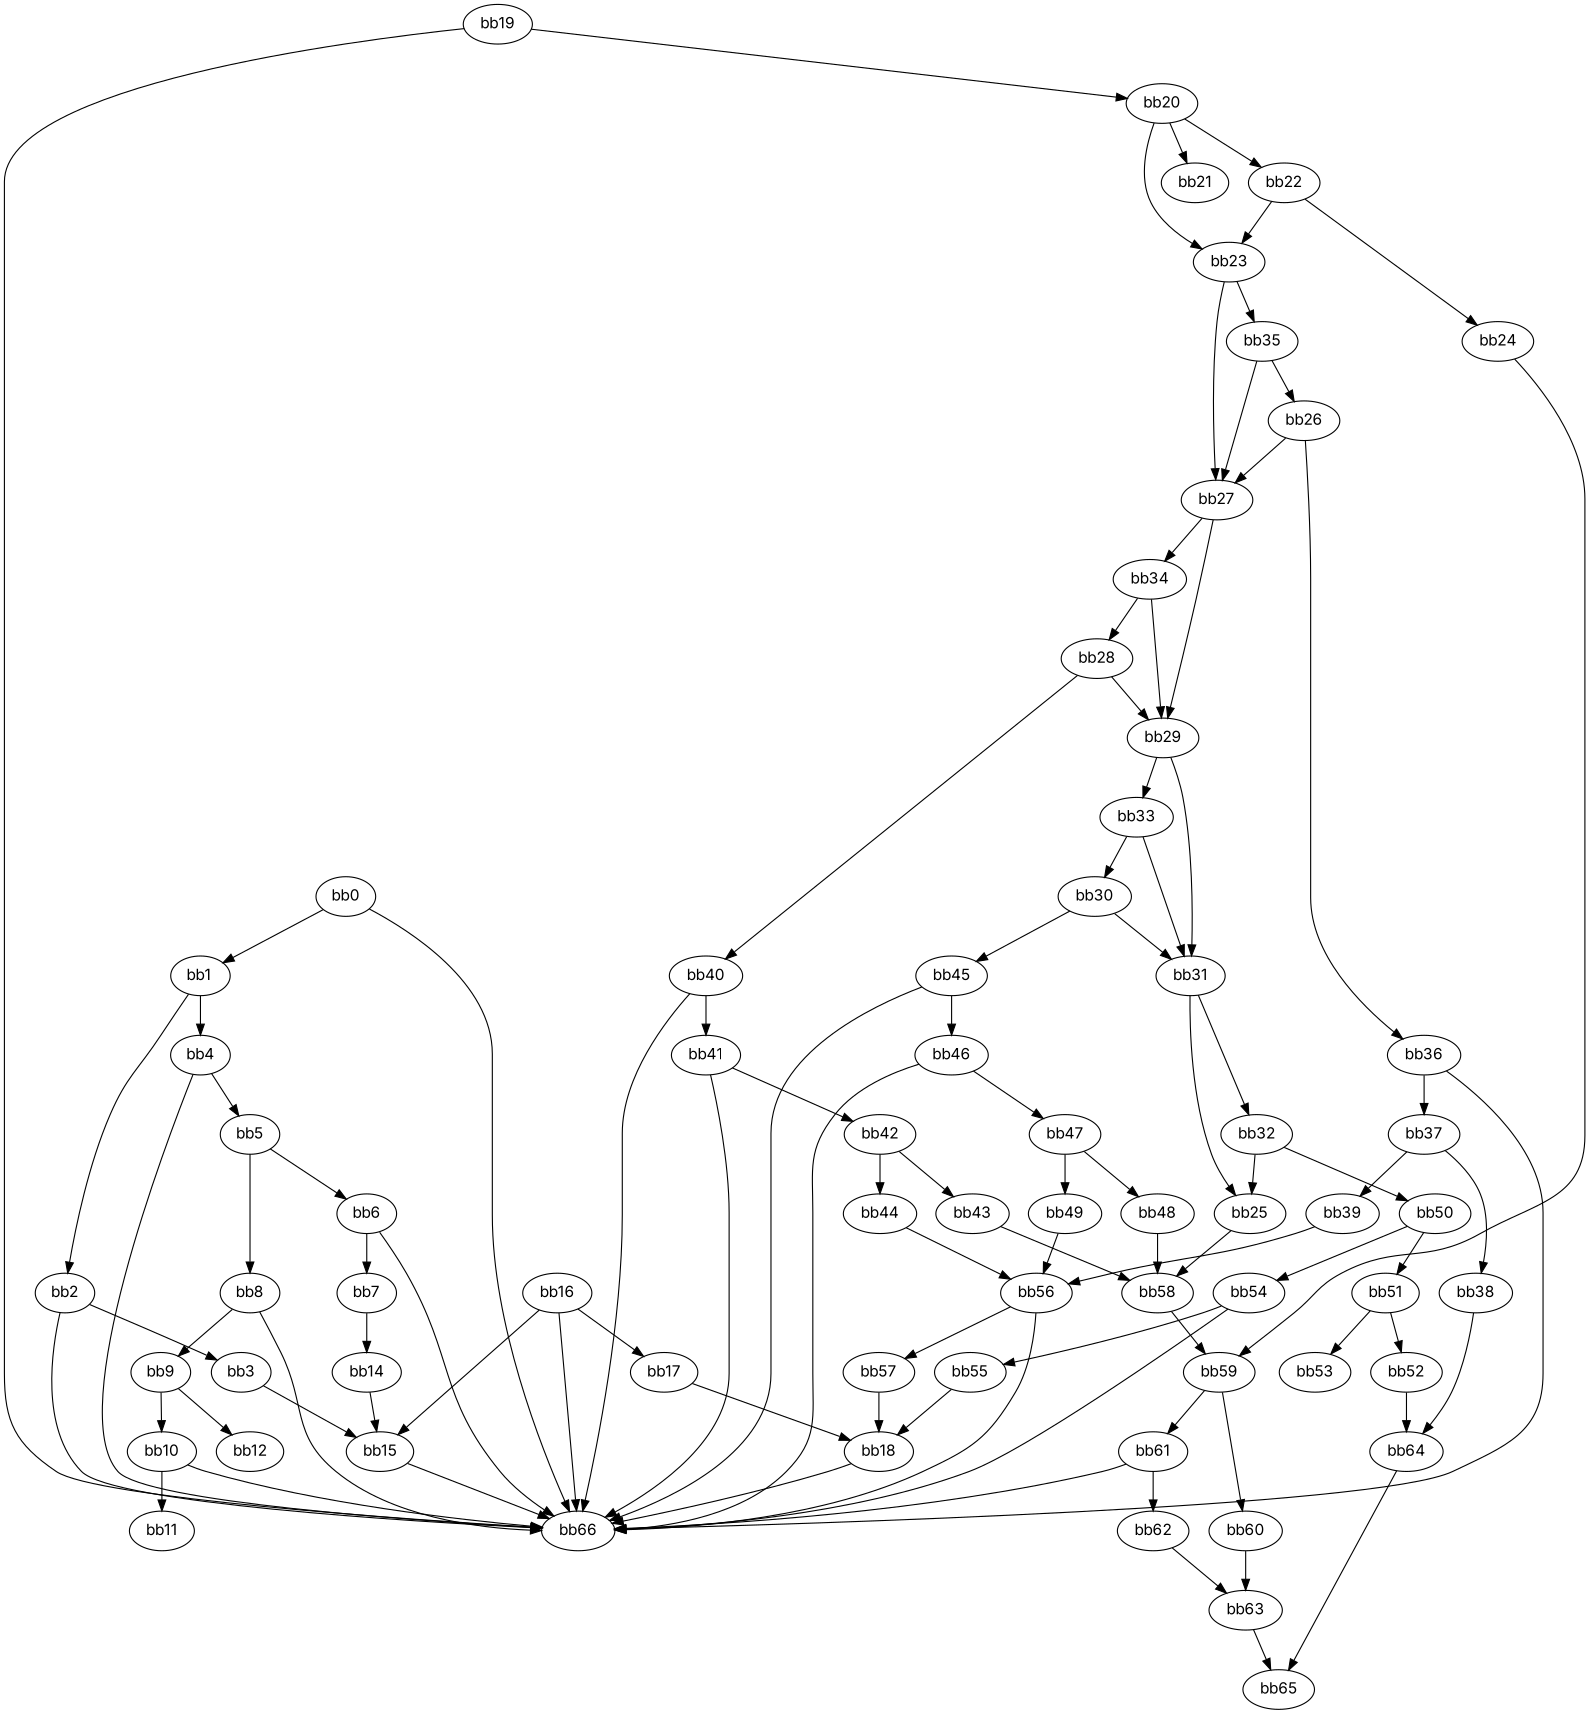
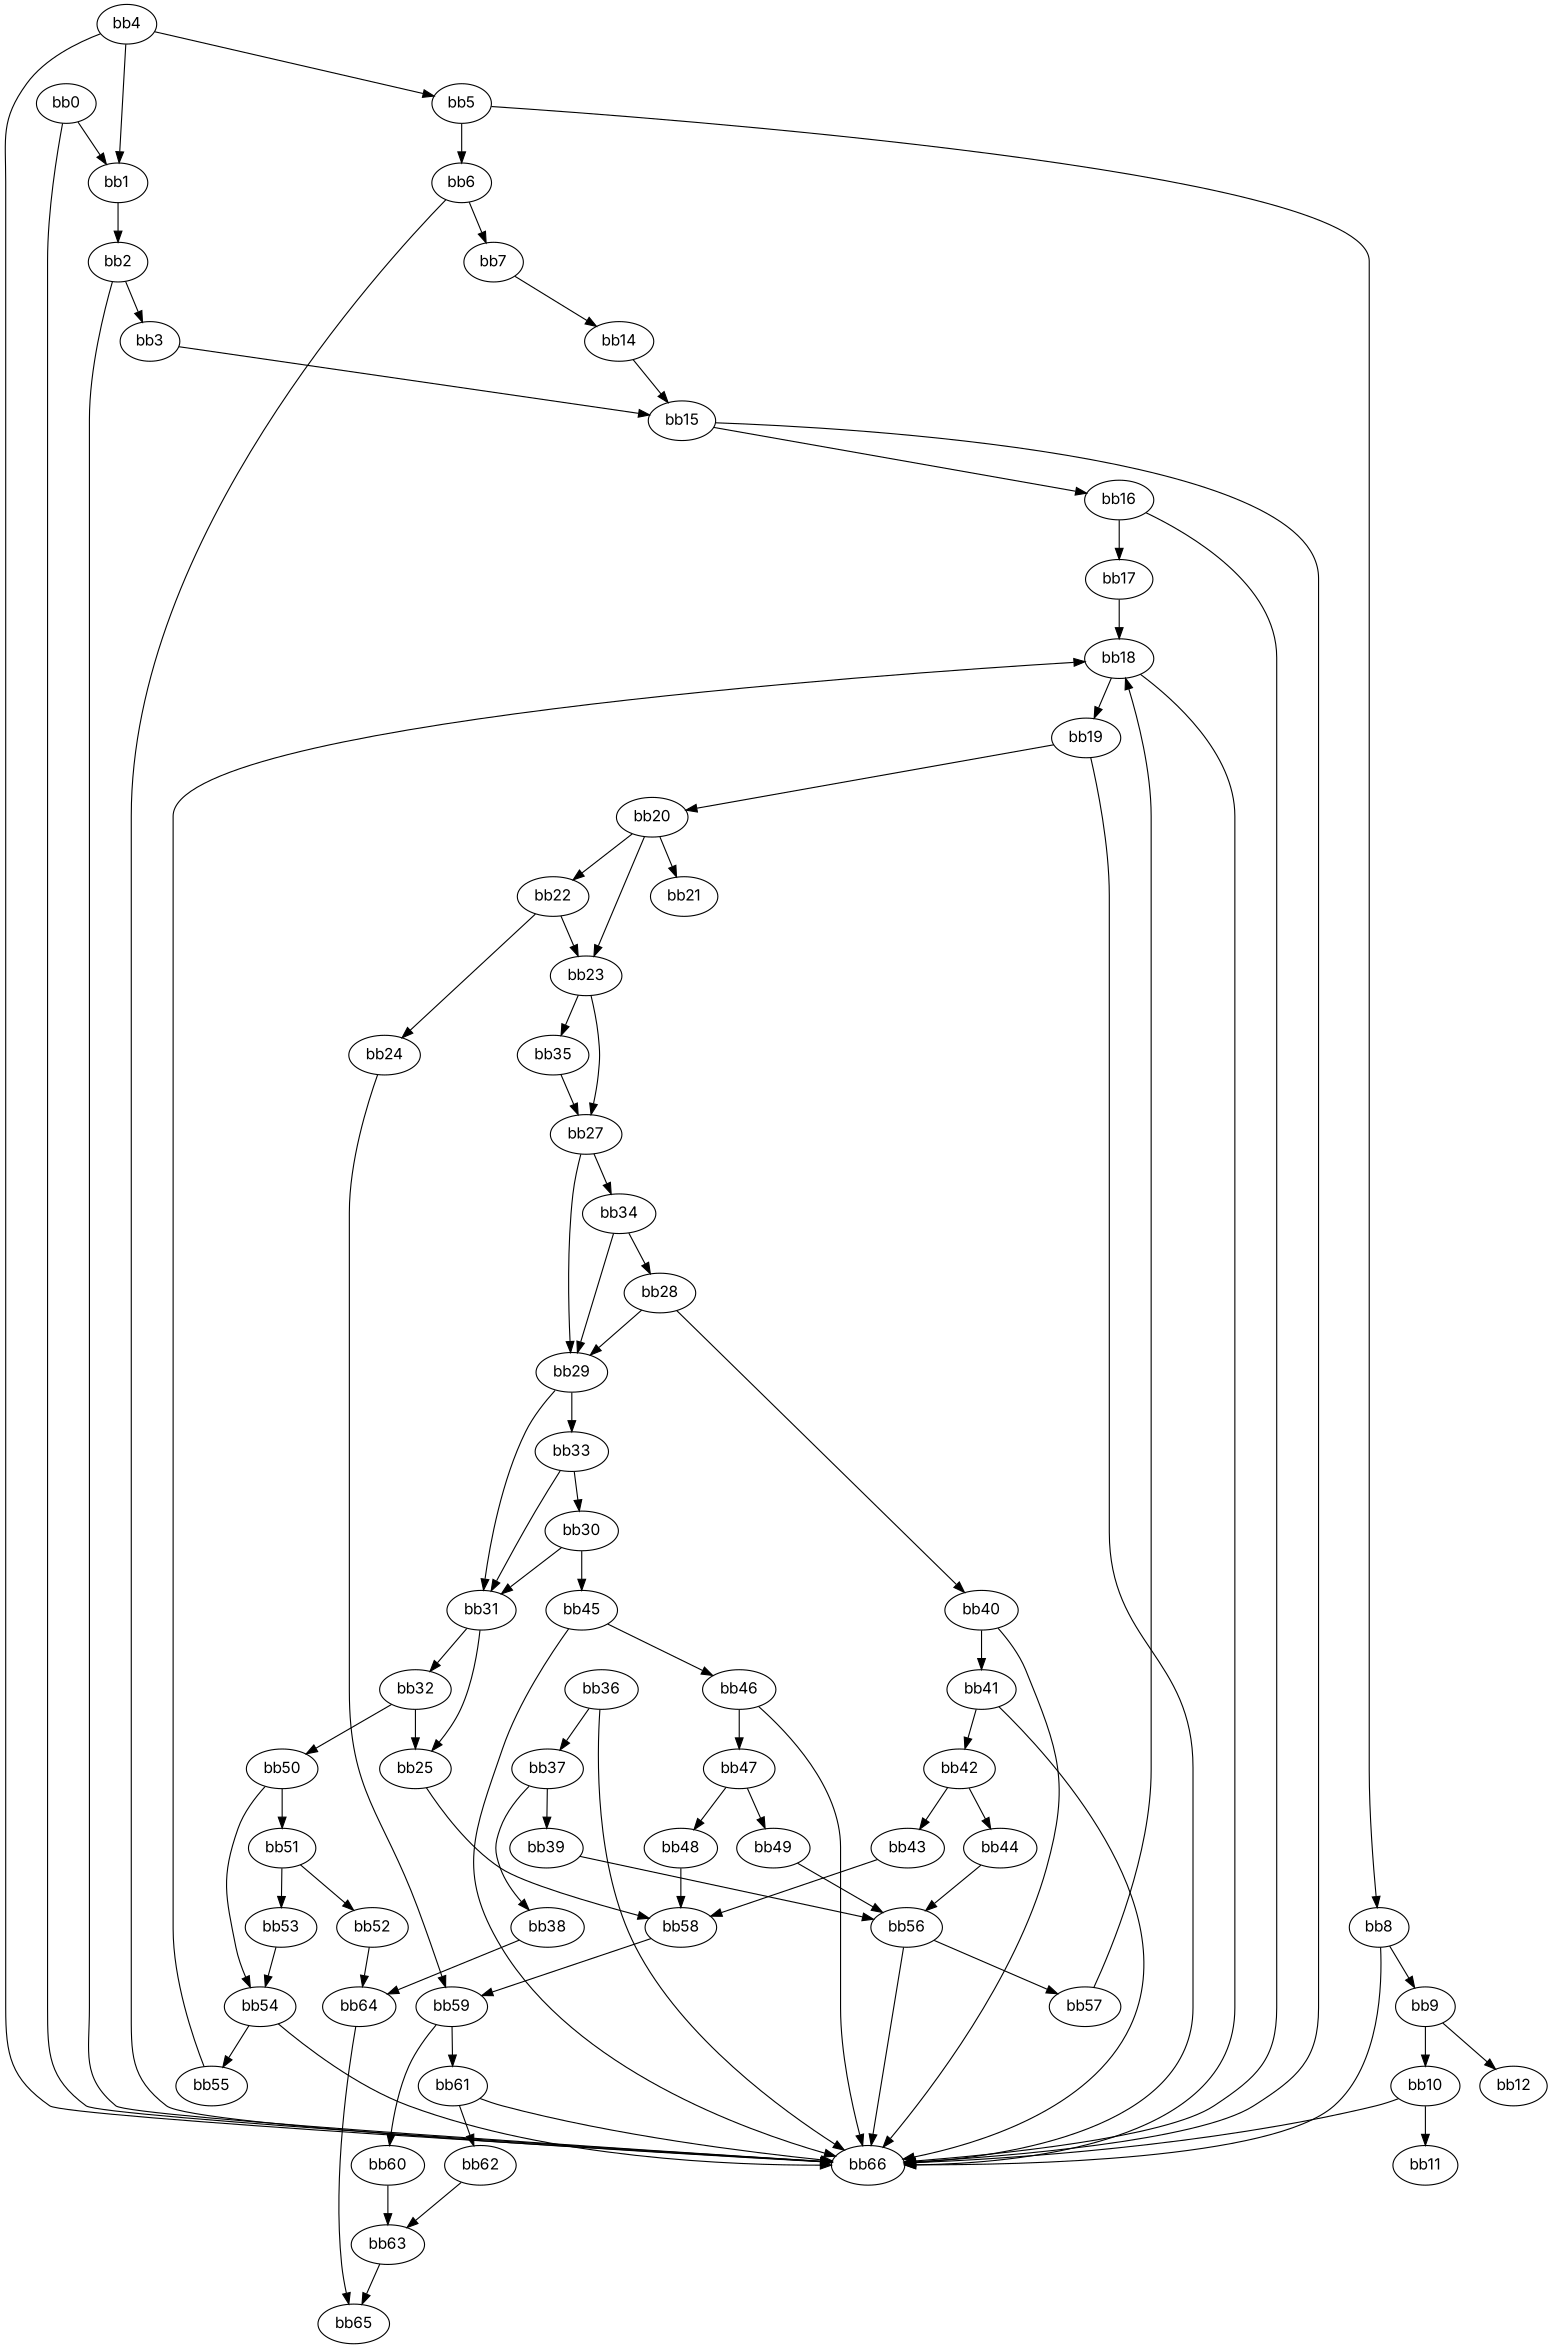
(1304, 421) -> none
none -> (1105, 693)
(200, 1010) -> (123, 98)
(473, 1368) -> (895, 459)
none -> (272, 1962)
